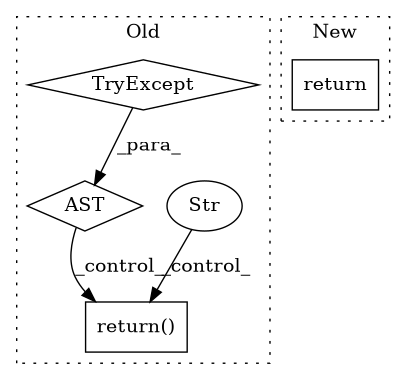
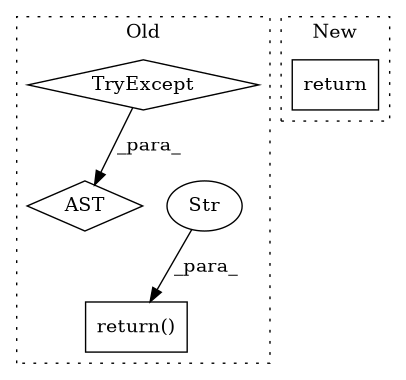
(71, 261) -> none
(206, 267) -> (206, 267)
